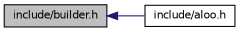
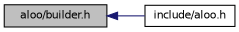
(56, 16) -> (56, 16)
